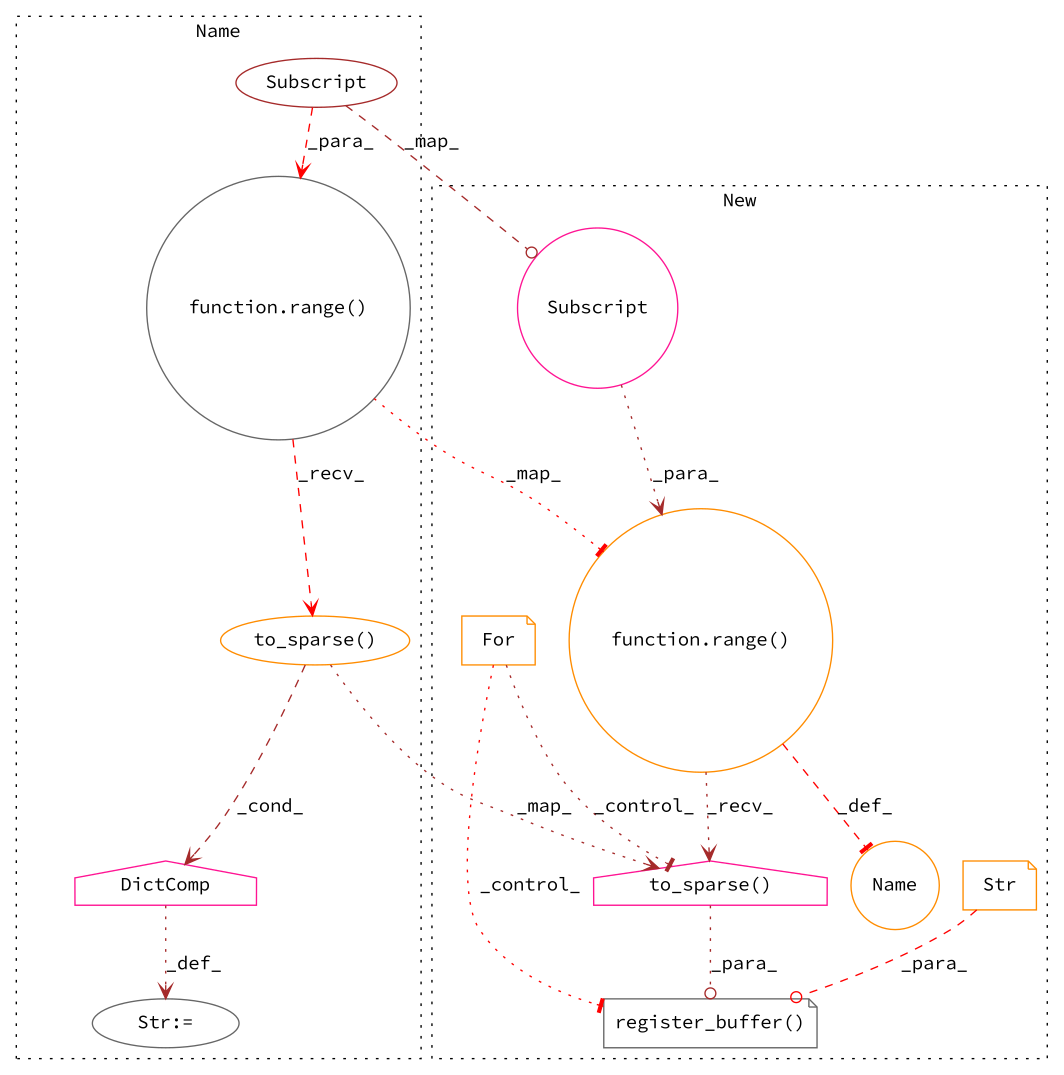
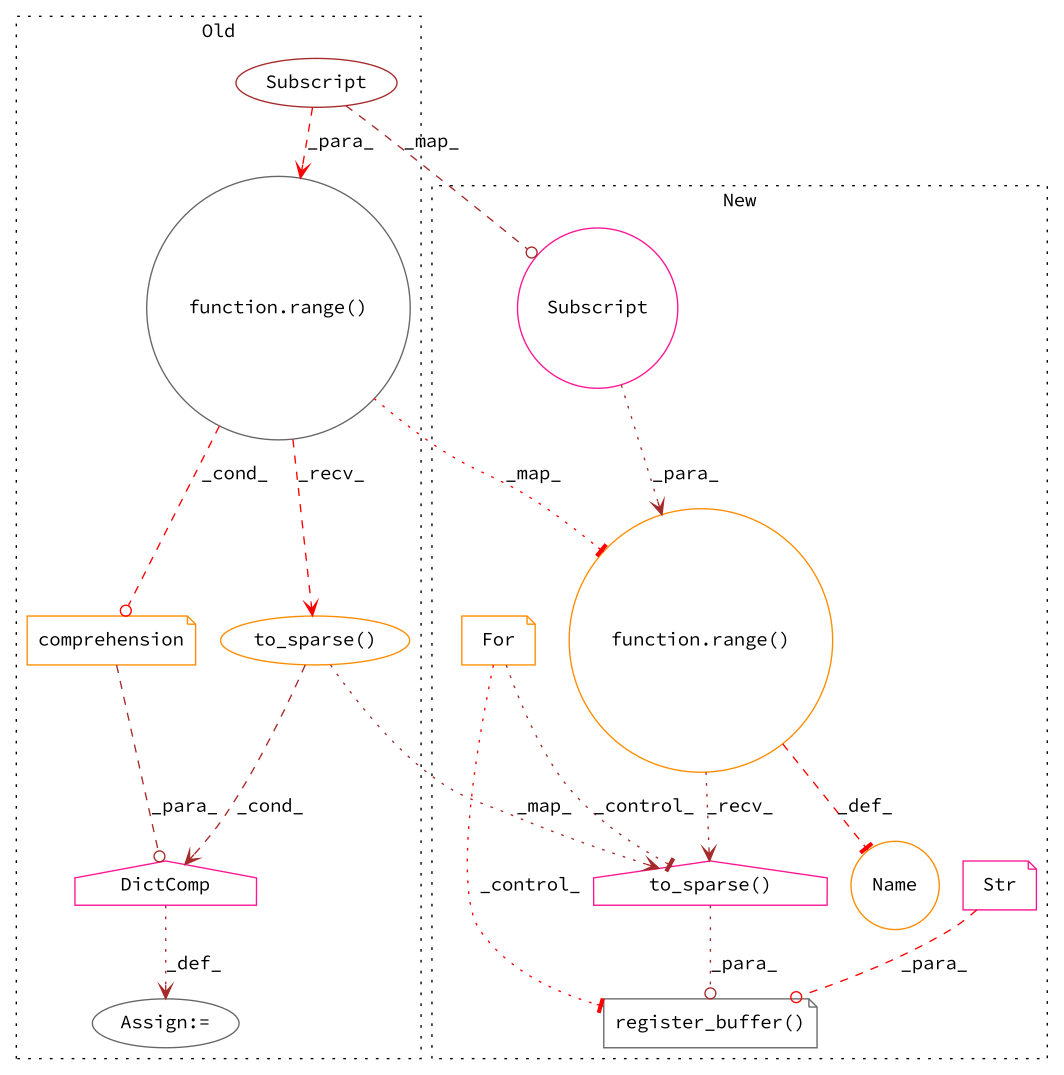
(219, 32) -> (219, 32)
none -> (111, 640)
(1000, 885) -> (1000, 885)
(166, 1023) -> (166, 1023)
